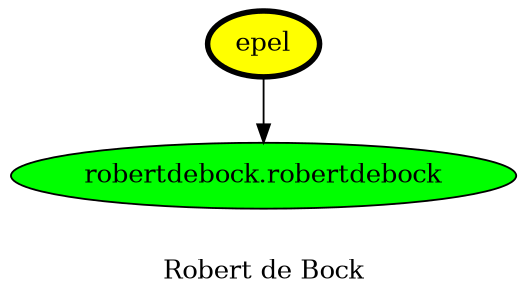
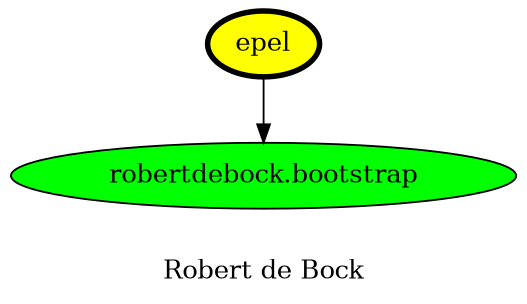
(264, 176) -> (264, 176)
